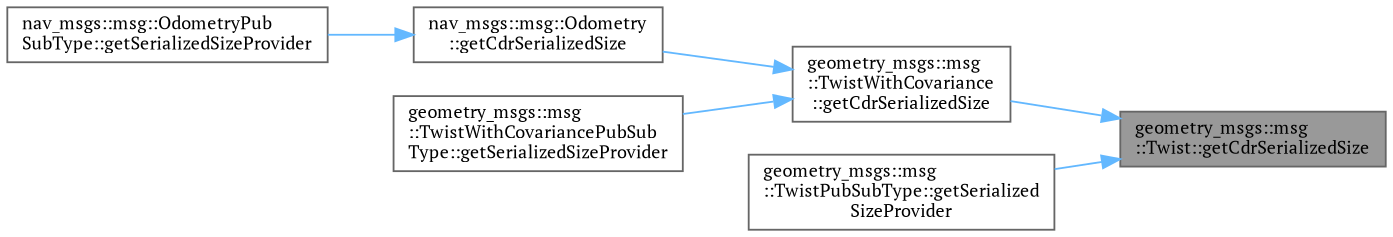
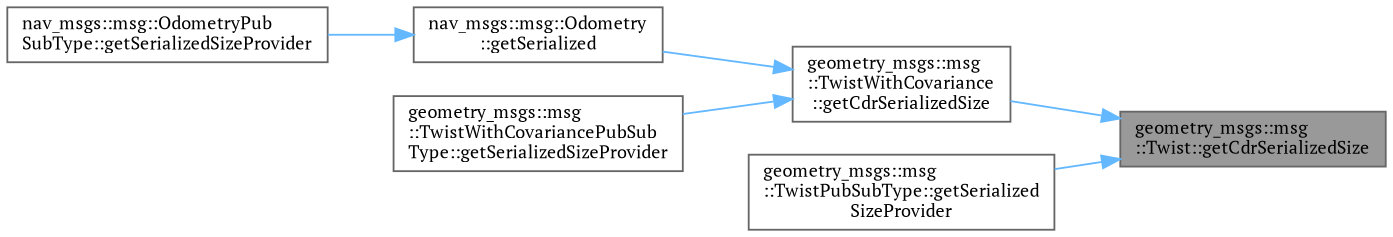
(538, 35) -> (538, 35)
